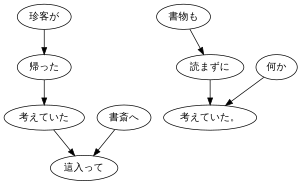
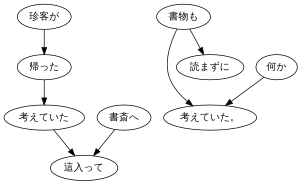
(210, 89) -> (167, 68)
